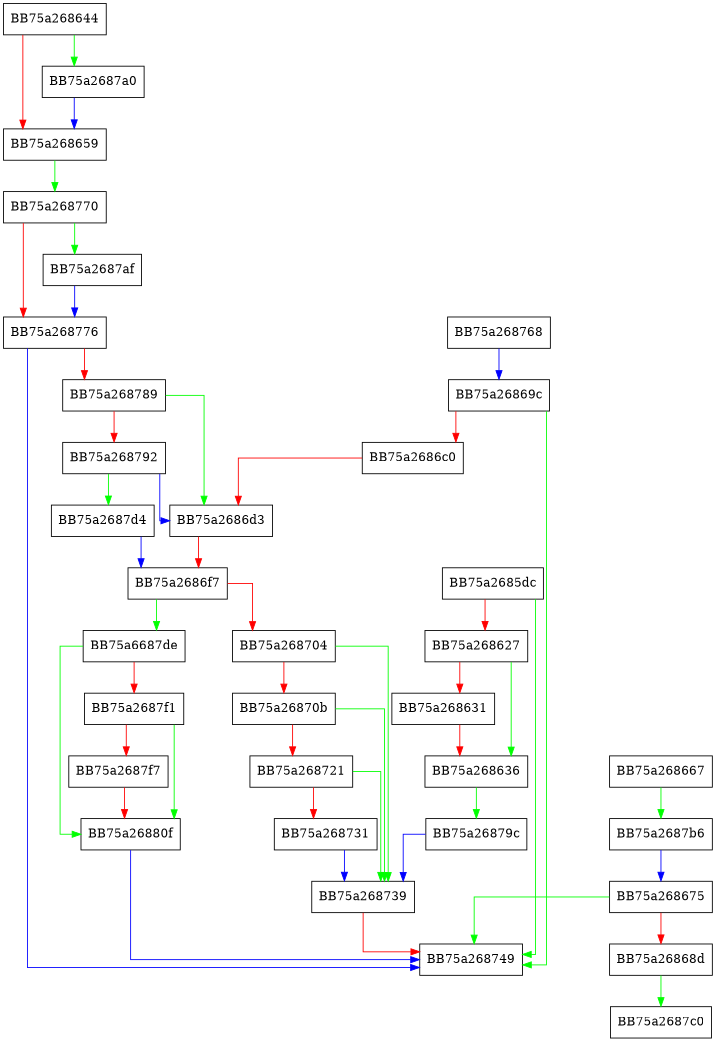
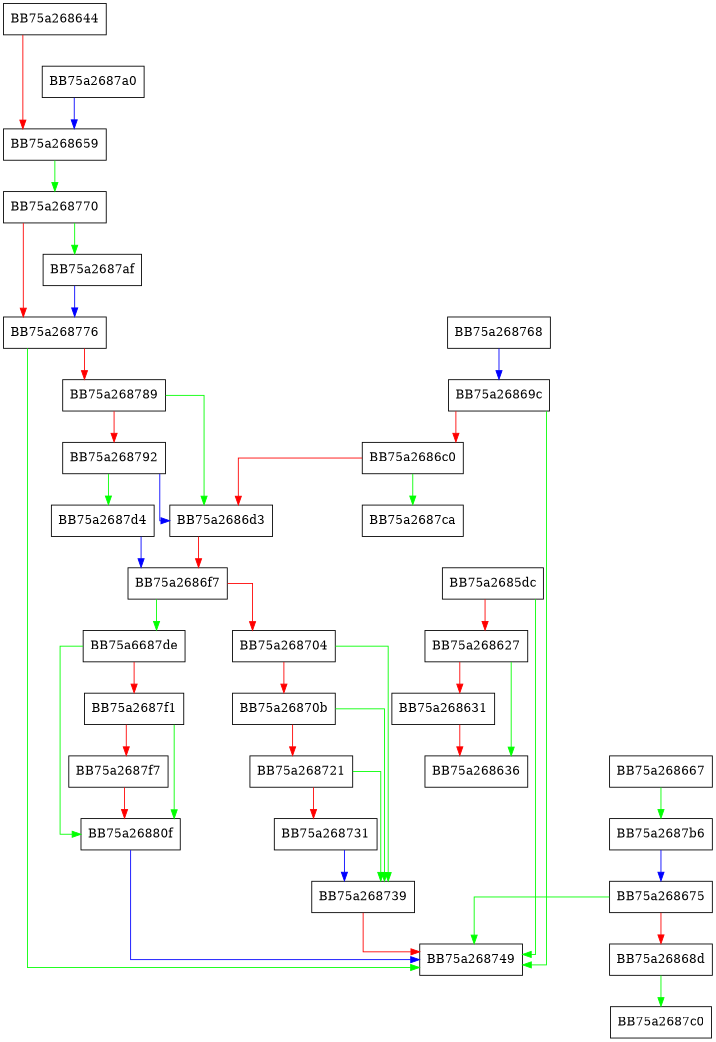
(74, 46) -> none
none -> (413, 521)
(476, 834) -> none
(27, 850) -> (27, 850)
